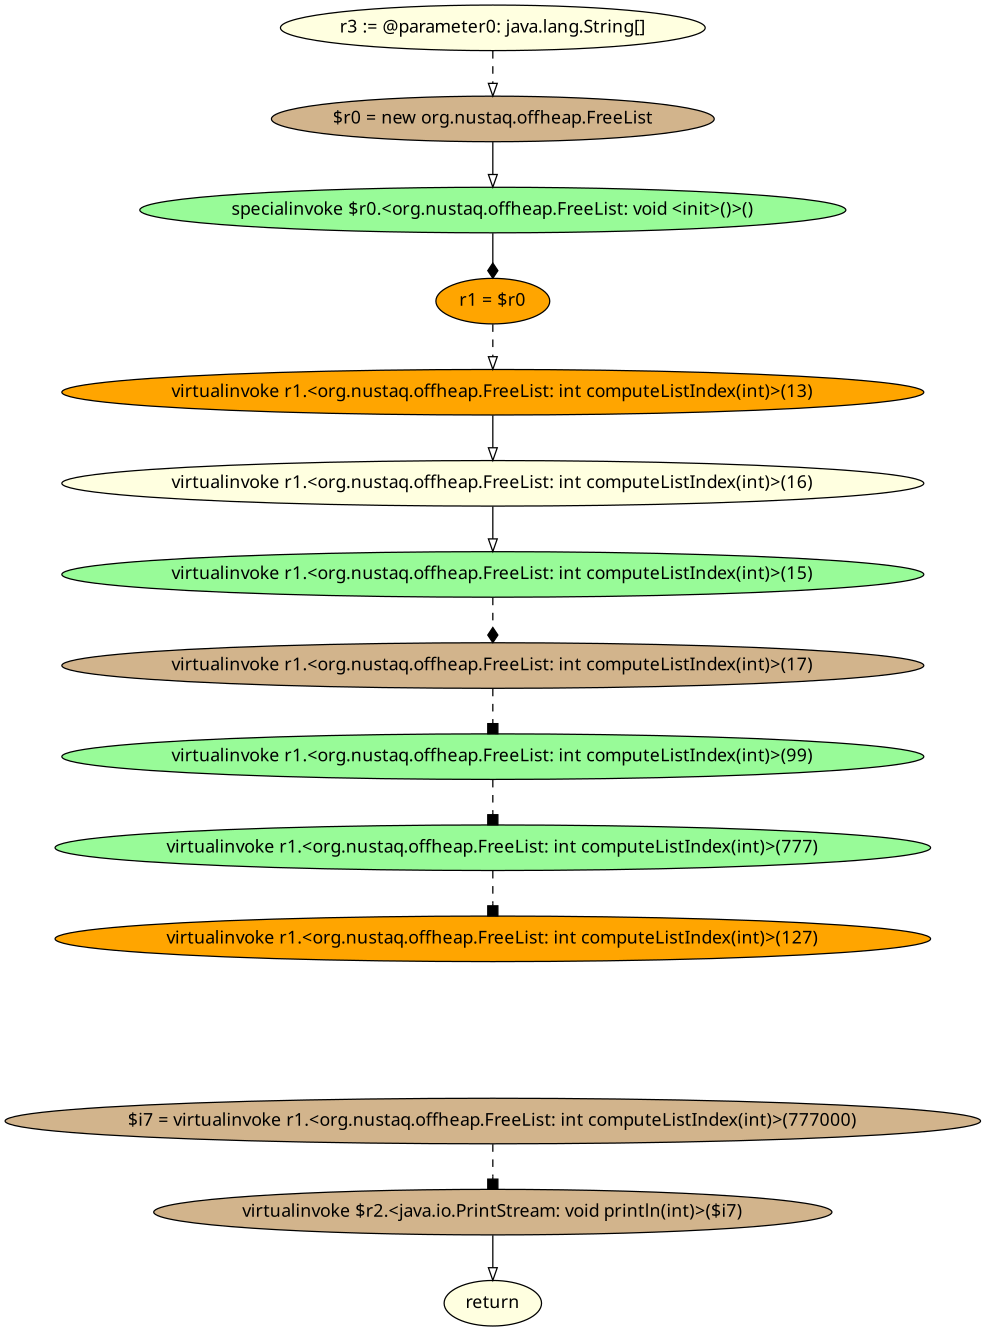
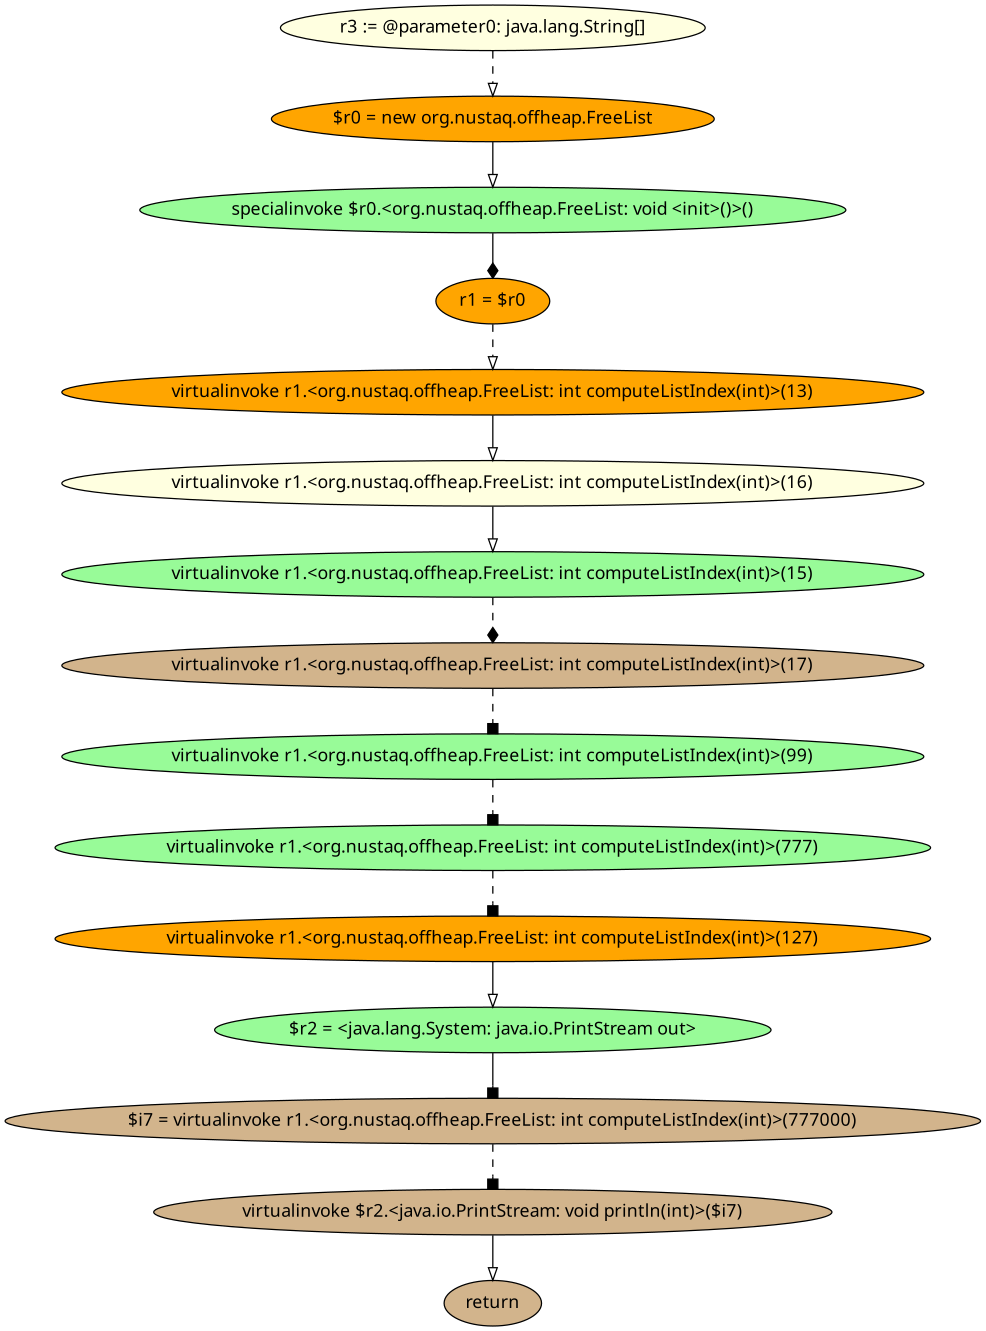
(493, 119) -> (493, 119)
none -> (493, 1030)
(493, 1303) -> (493, 1303)
